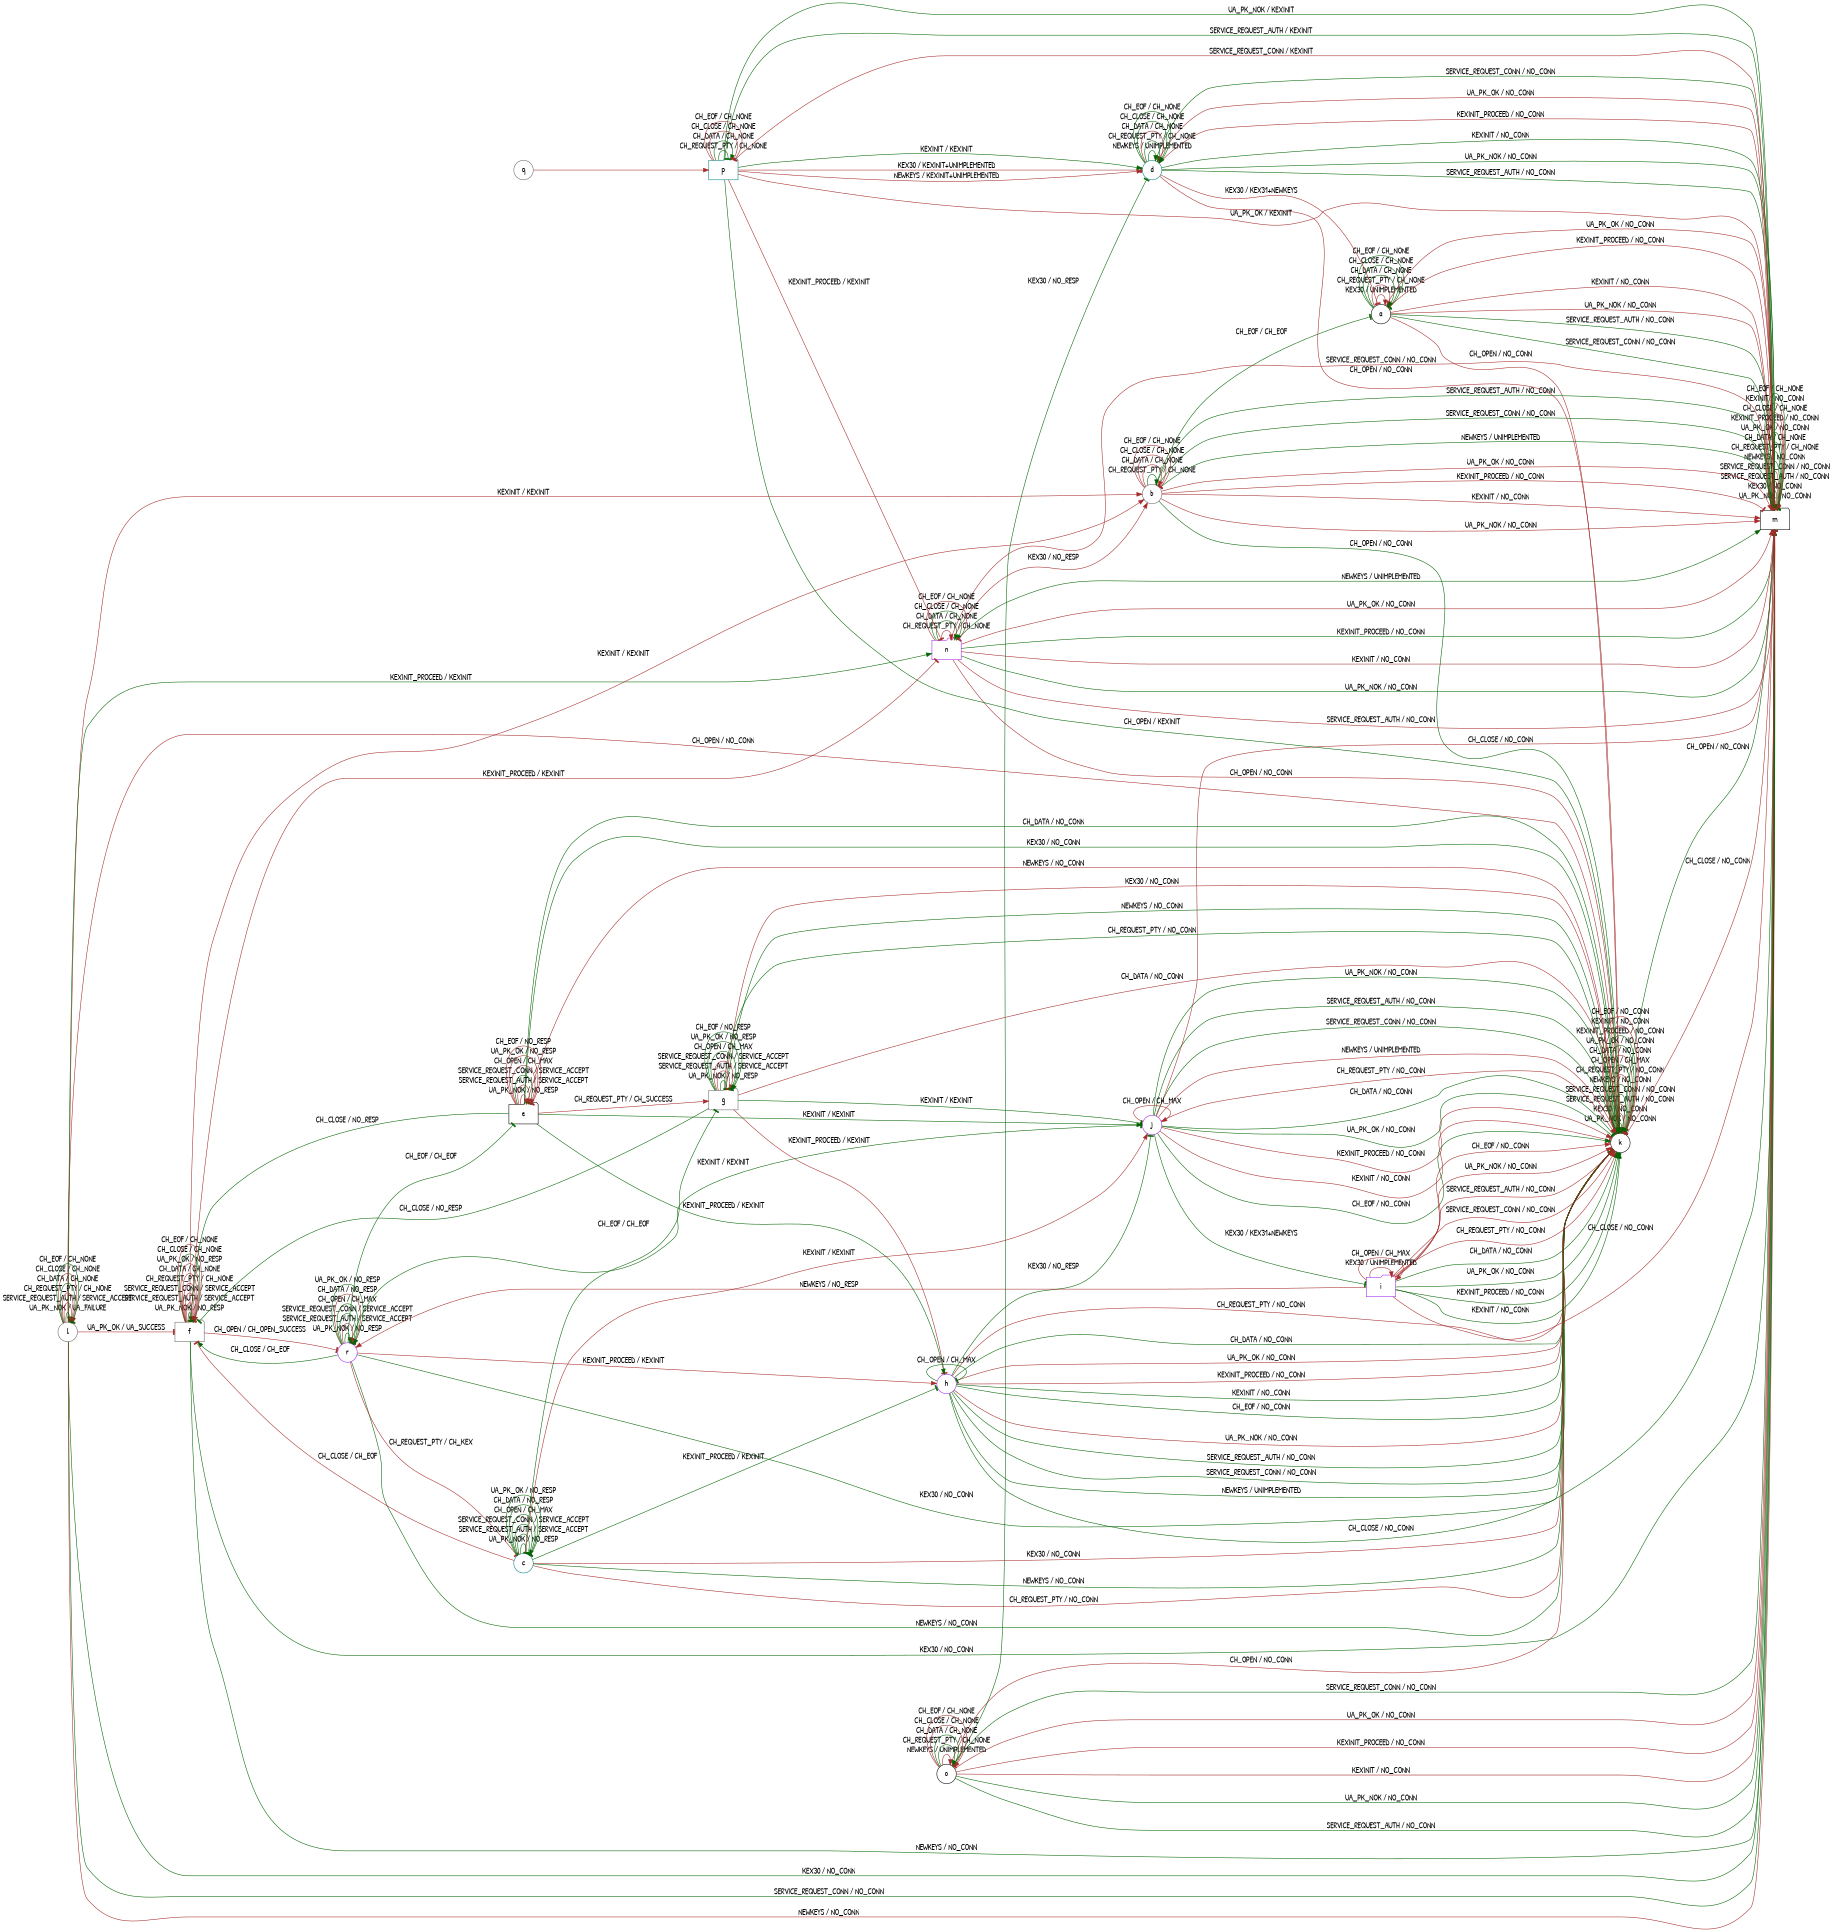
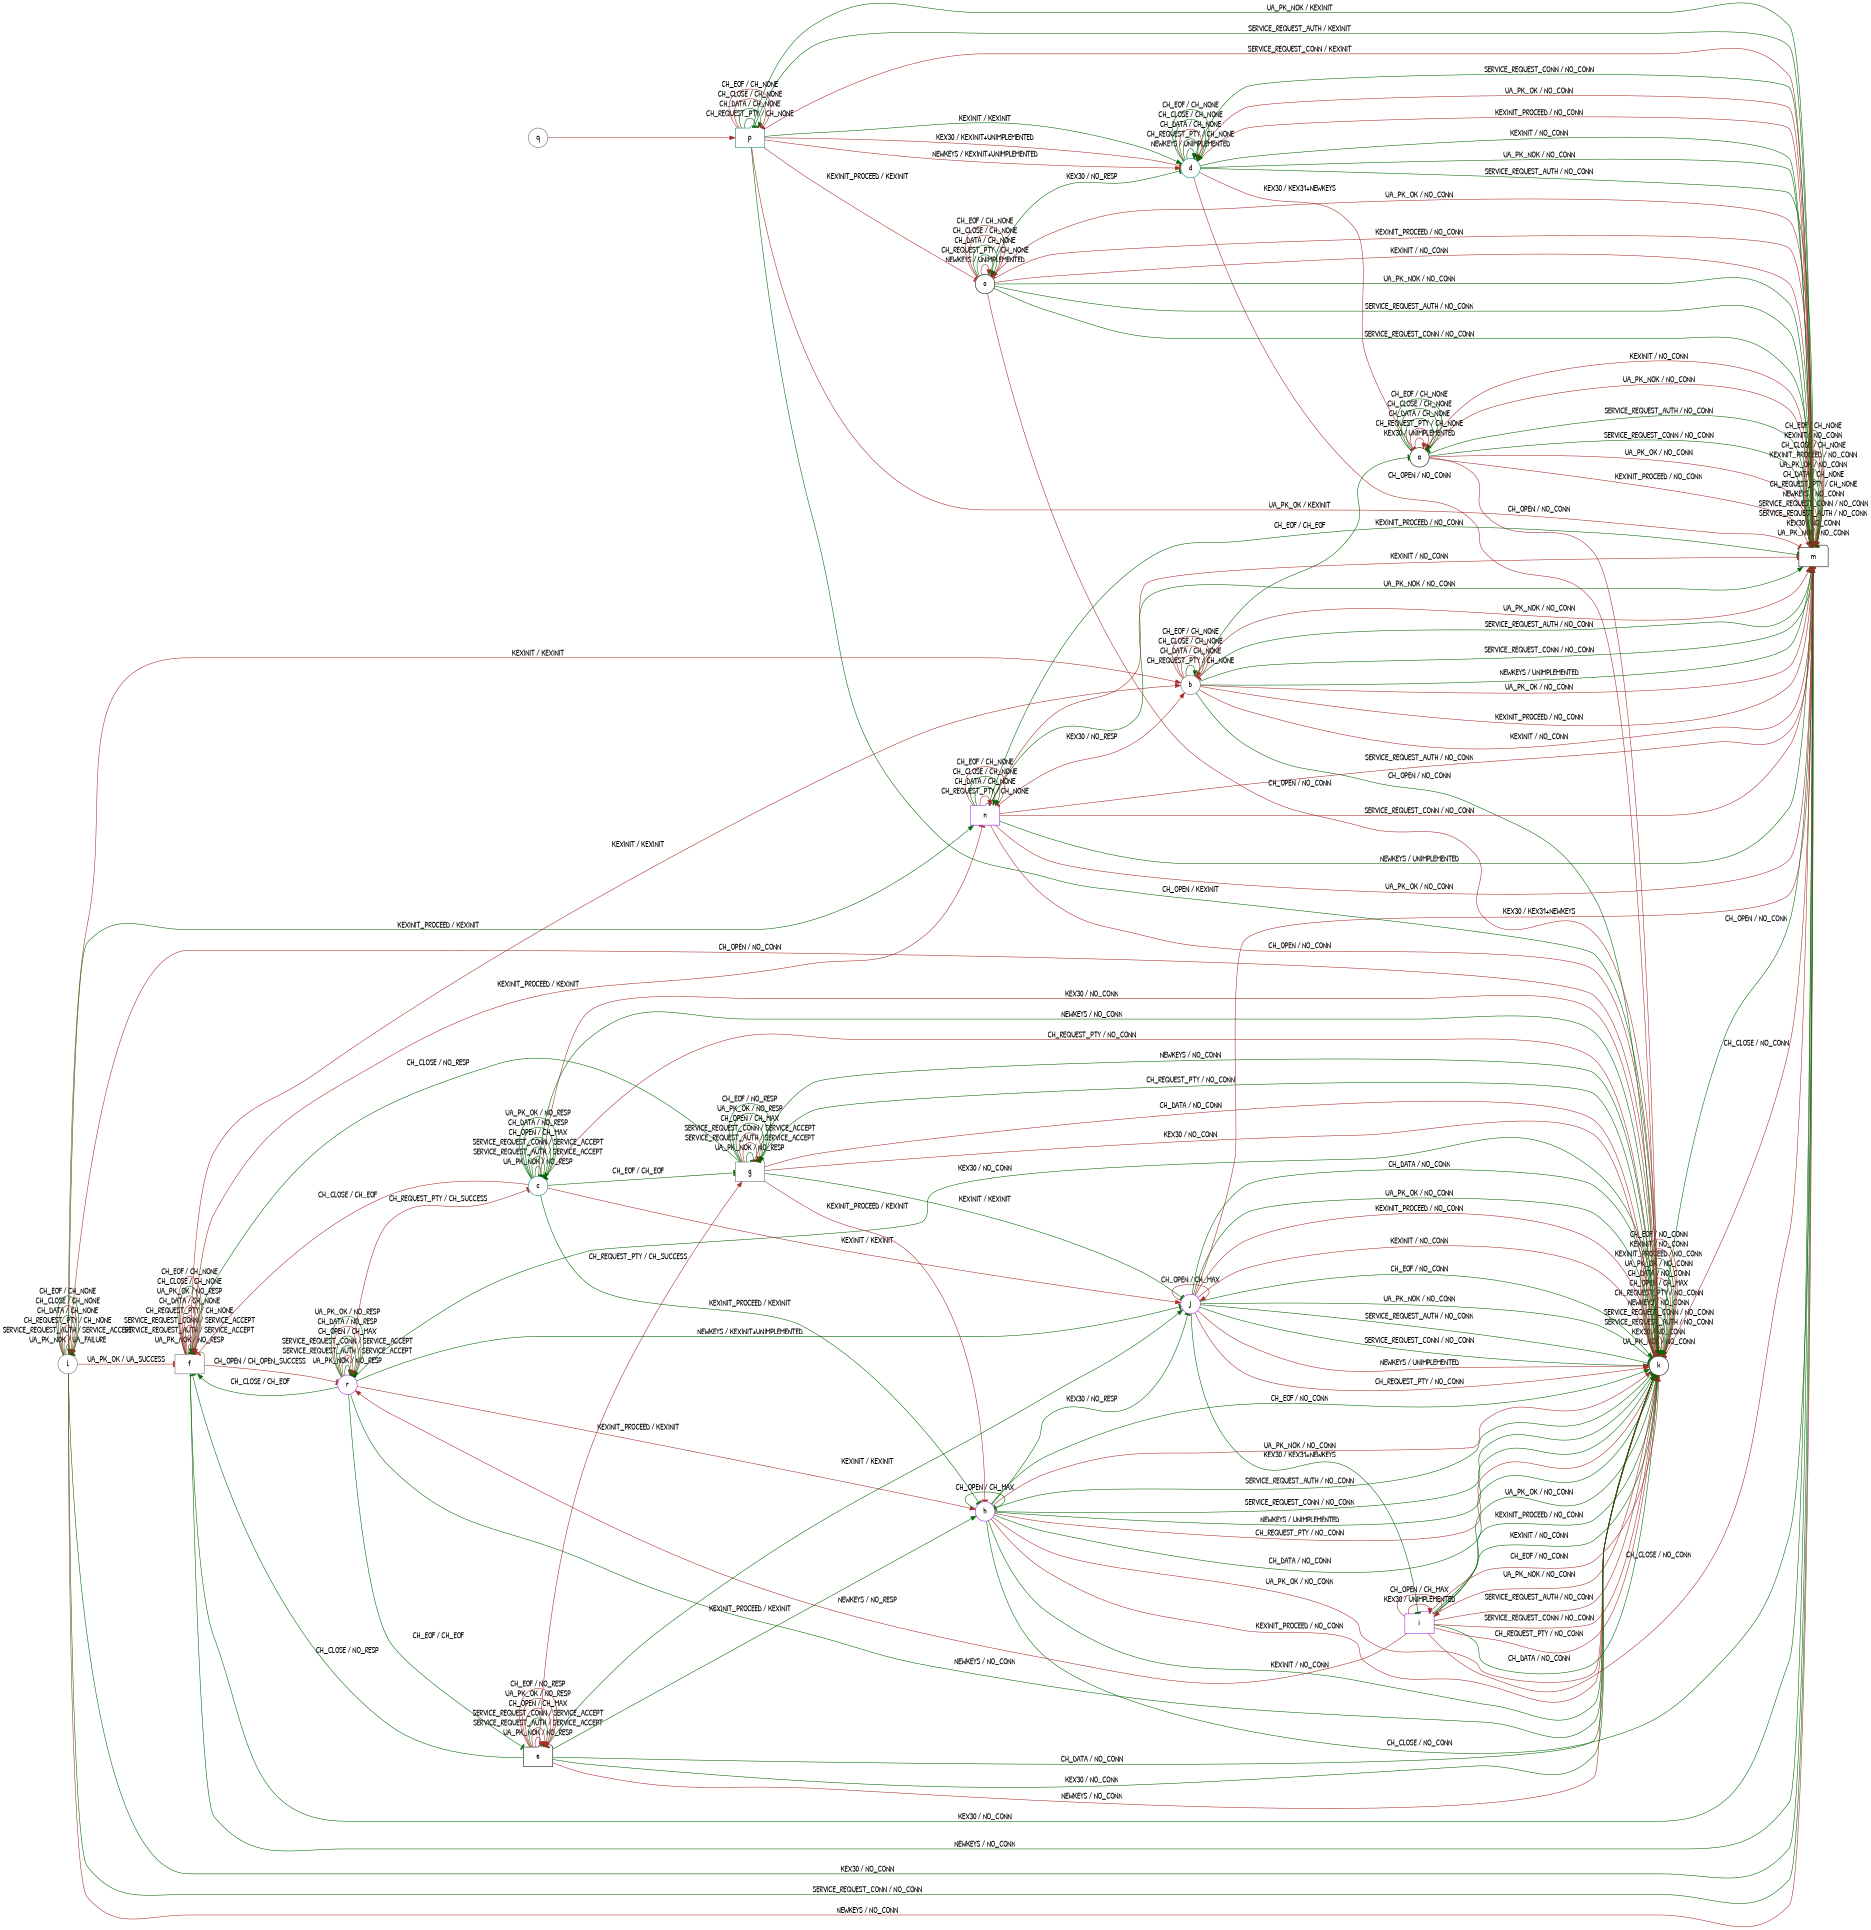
(834, 409) -> (867, 215)
(1501, 740) -> (1539, 912)
(723, 1163) -> (750, 1332)
(431, 1443) -> (438, 1199)
